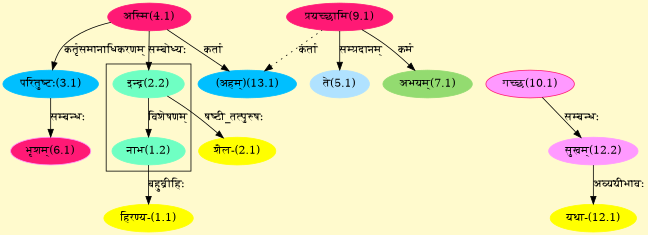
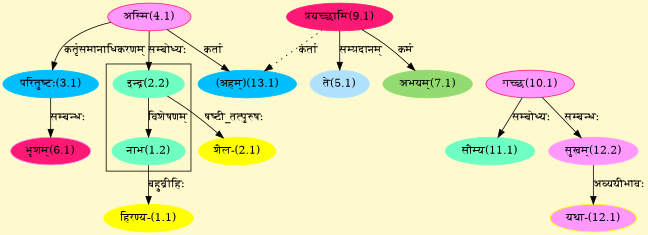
(149, 17) -> (149, 17)
none -> (490, 151)
(593, 218) -> (593, 218)
